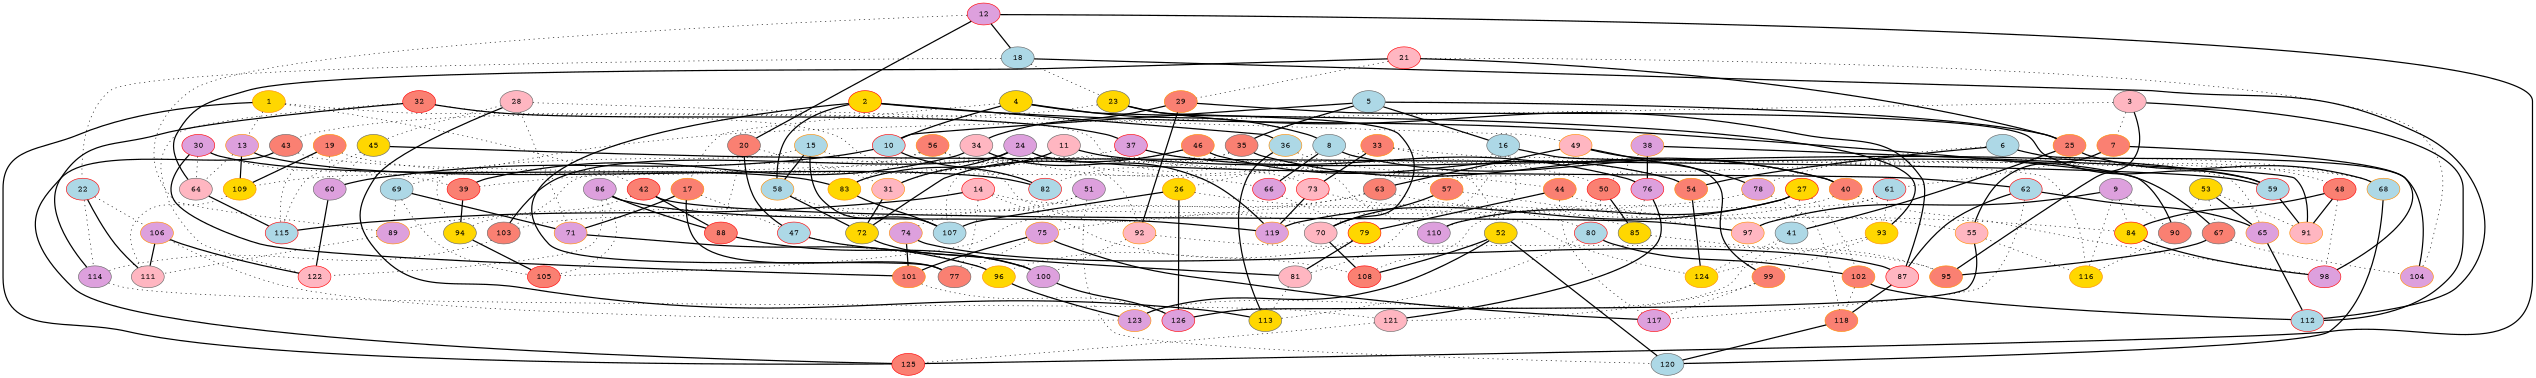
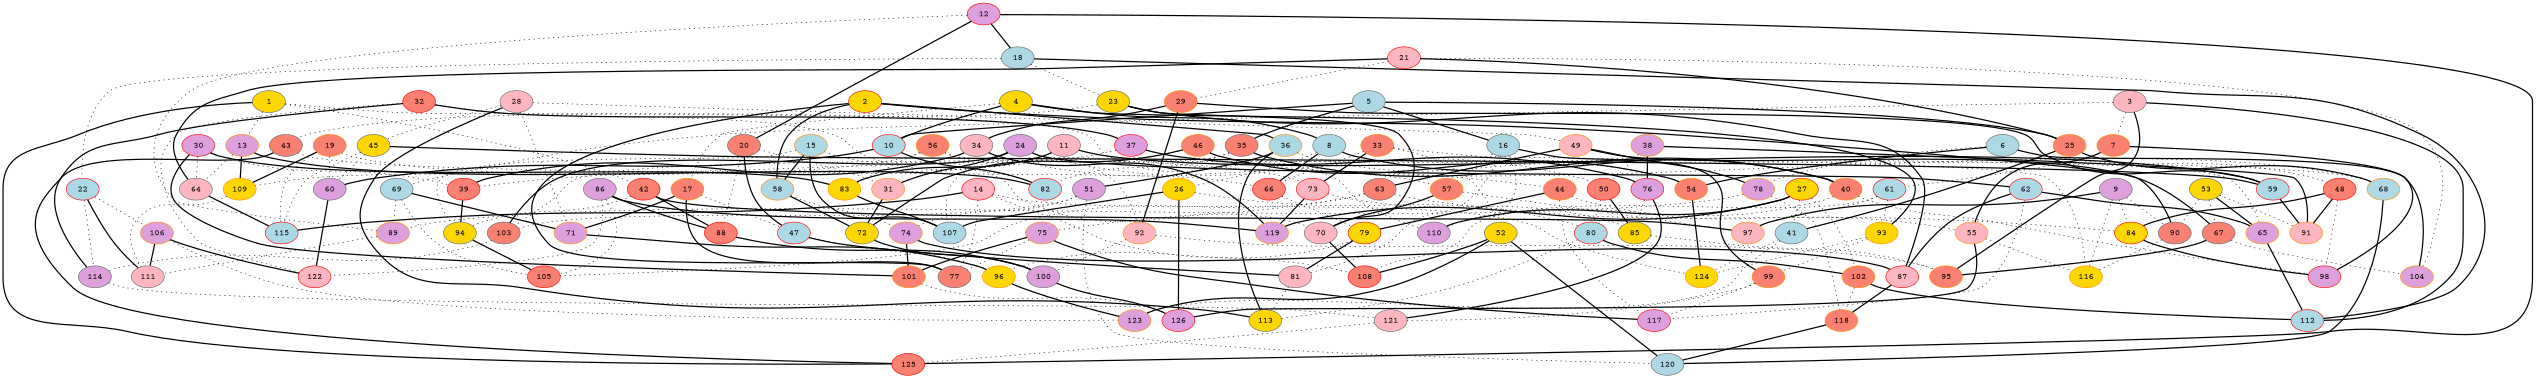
(269, 102) -> (269, 102)
none -> (1190, 172)
(1269, 189) -> (1269, 189)
